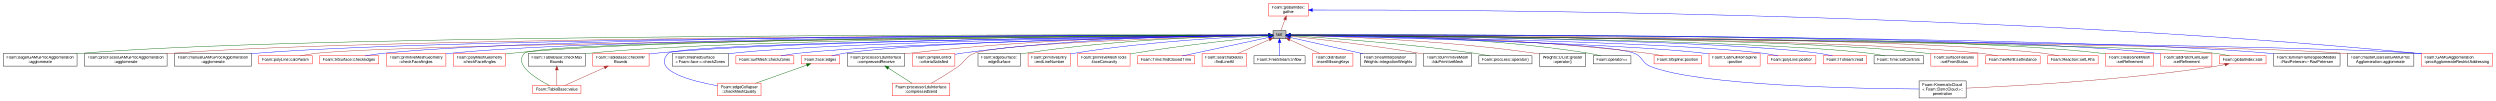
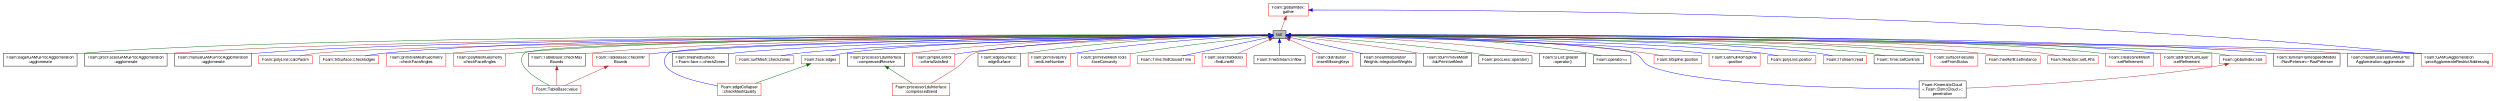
(857, 38) -> (857, 38)
(927, 39) -> (927, 39)
(1563, 60) -> (1563, 60)
